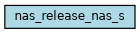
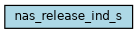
(70, 17) -> (69, 17)
